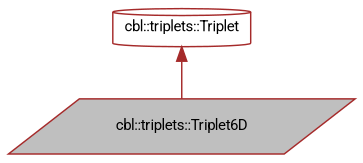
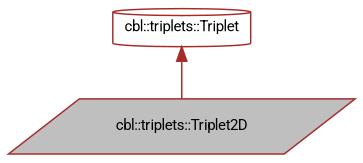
(182, 126) -> (182, 126)
